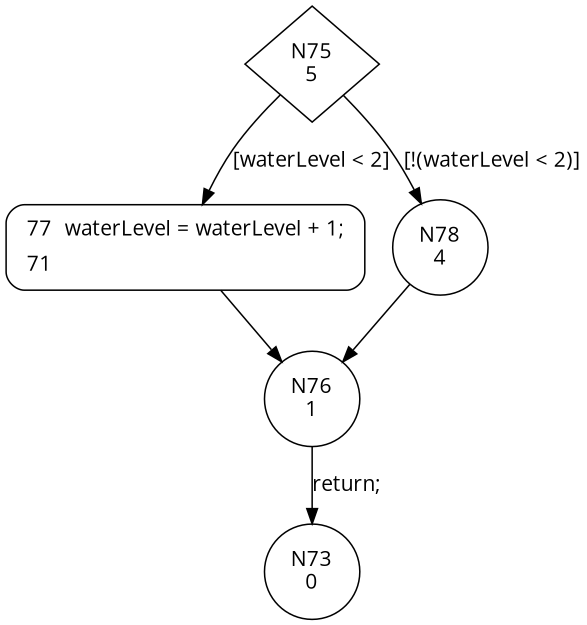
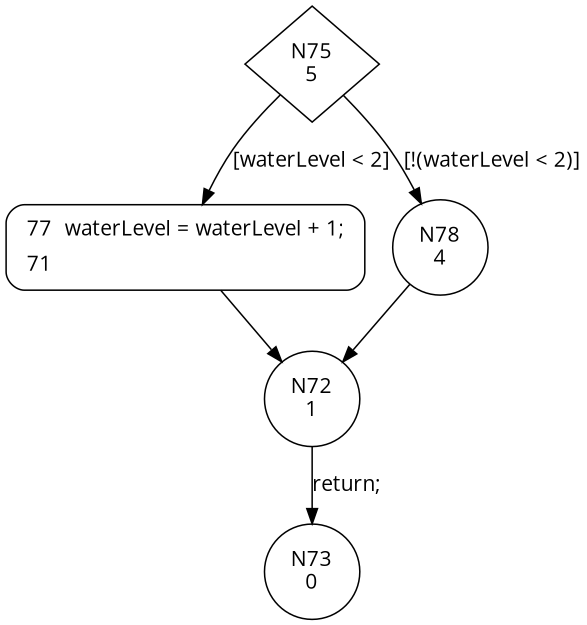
(312, 399) -> (312, 399)
